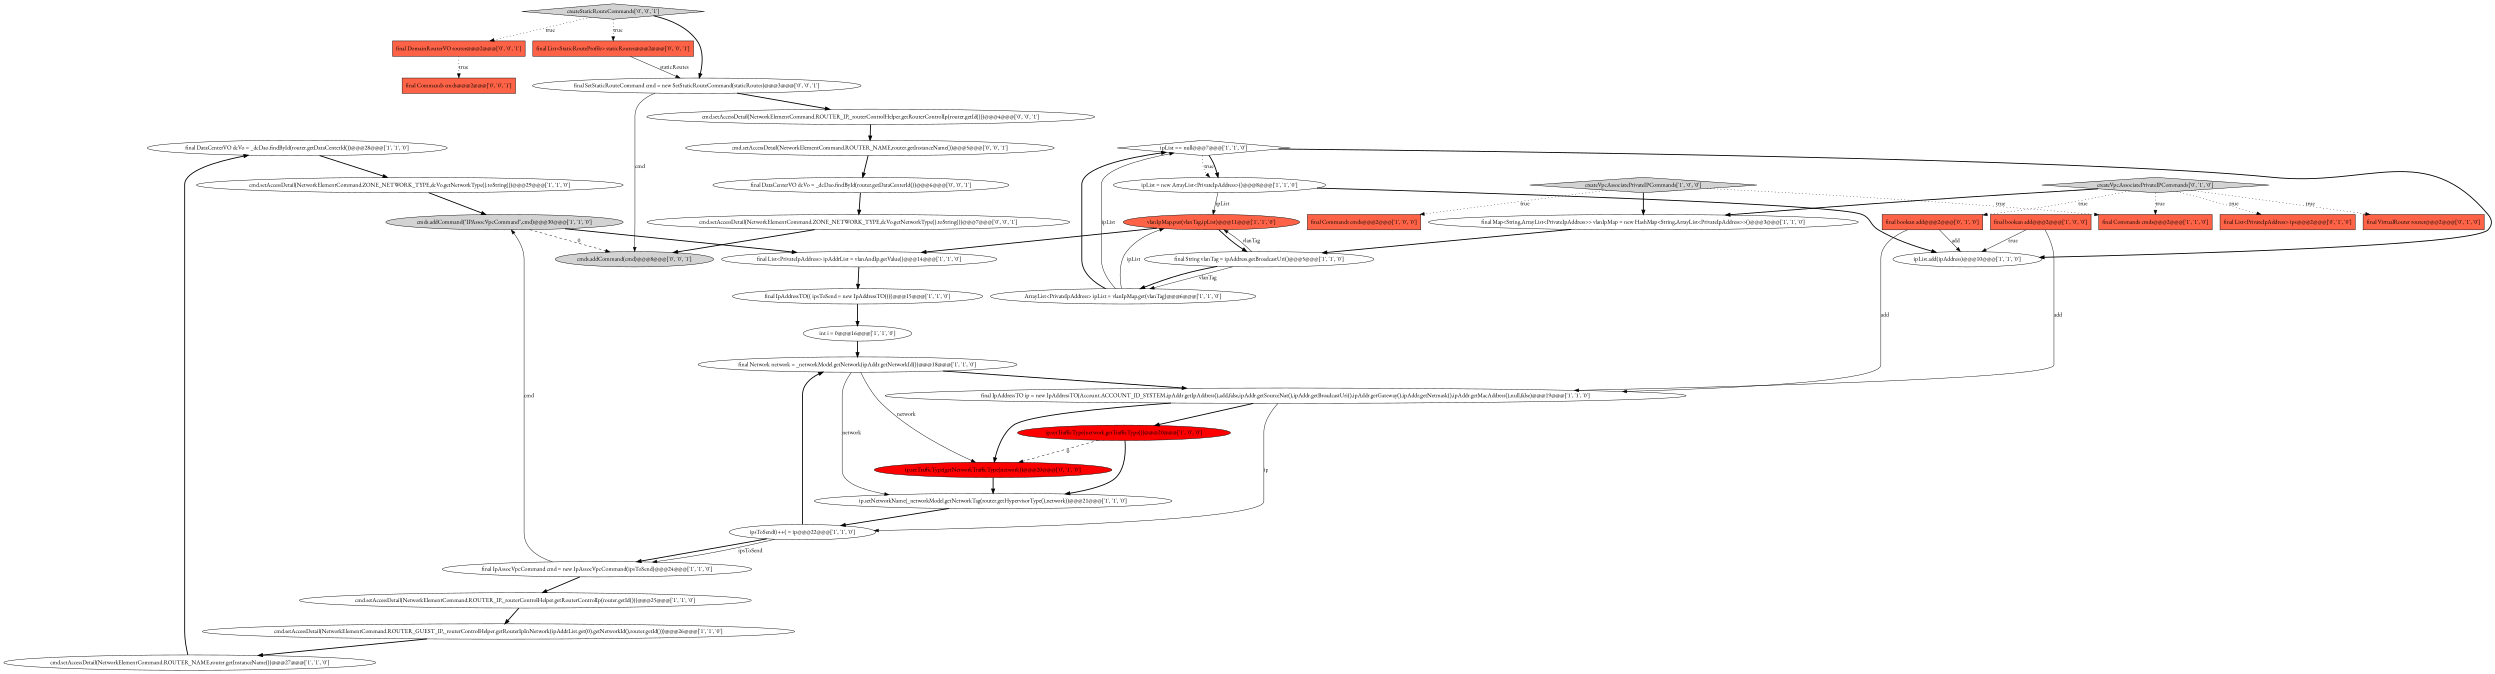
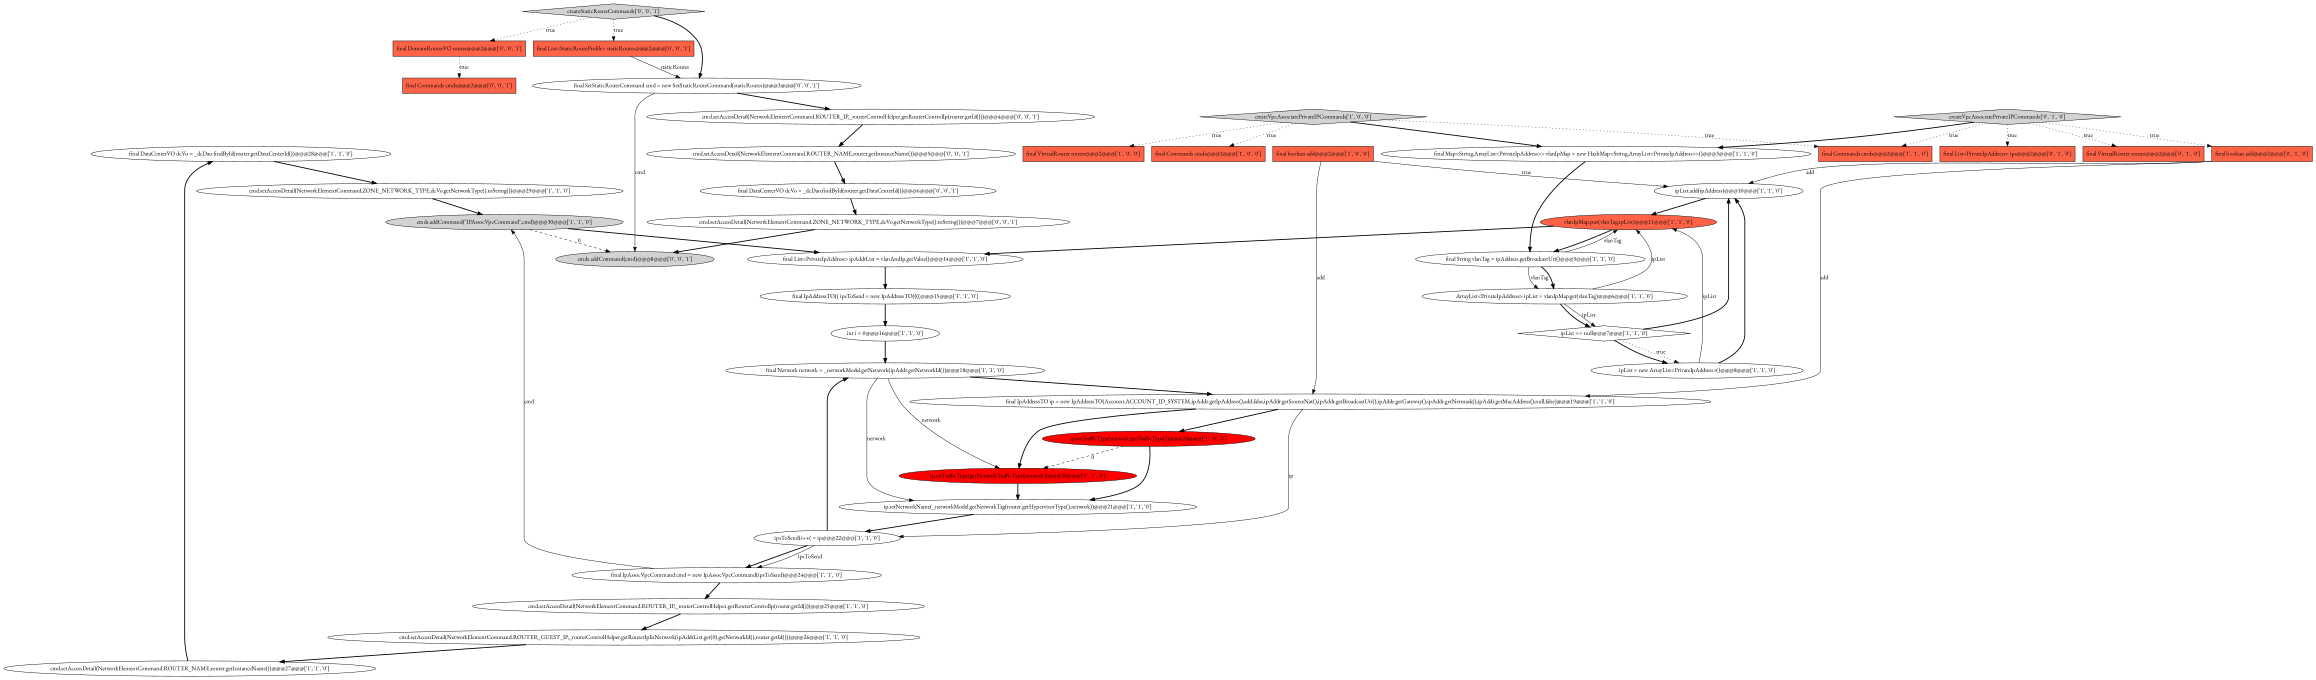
none -> (1083, 154)
none -> (1681, 206)
